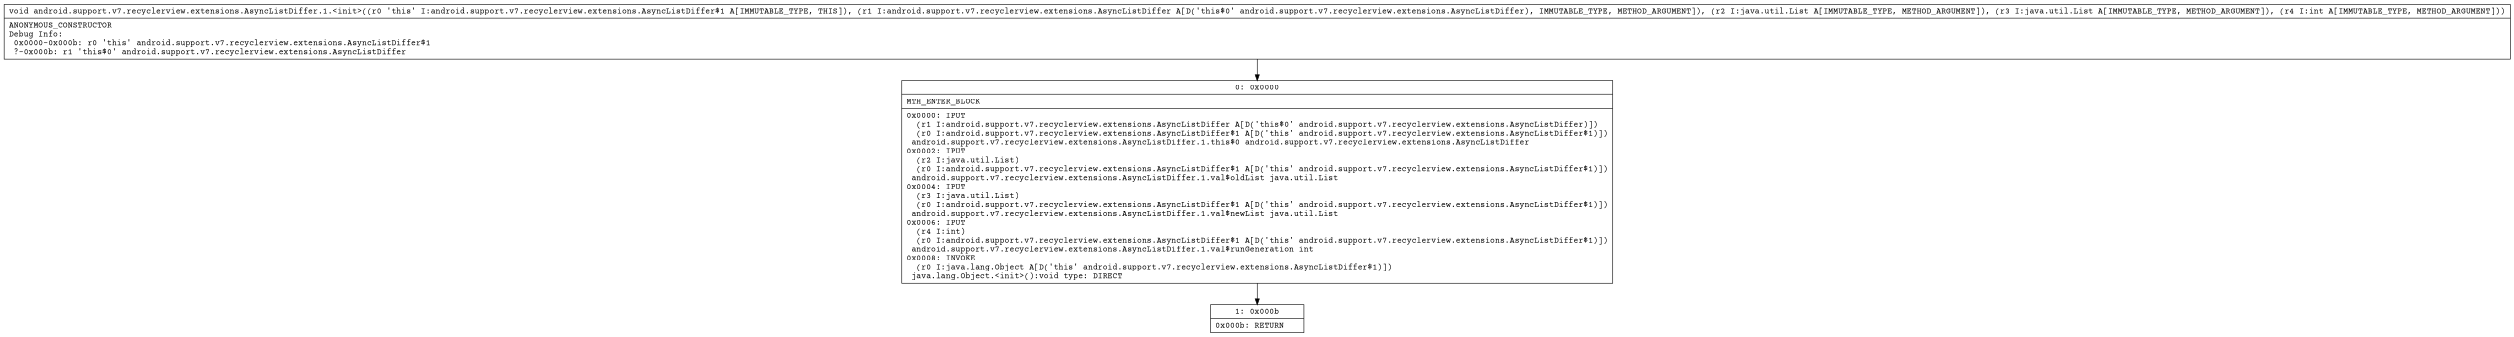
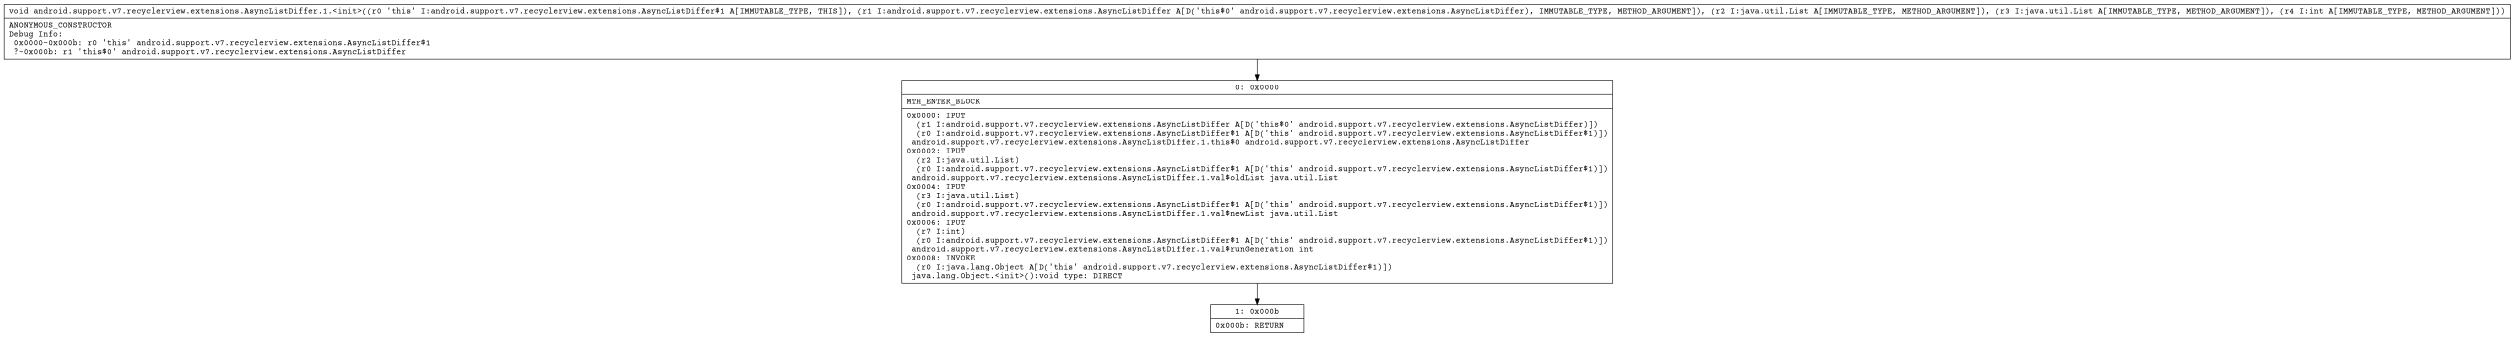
(936, 231) -> (936, 231)
